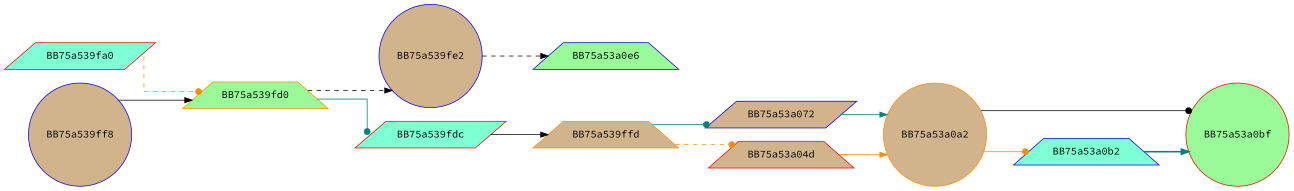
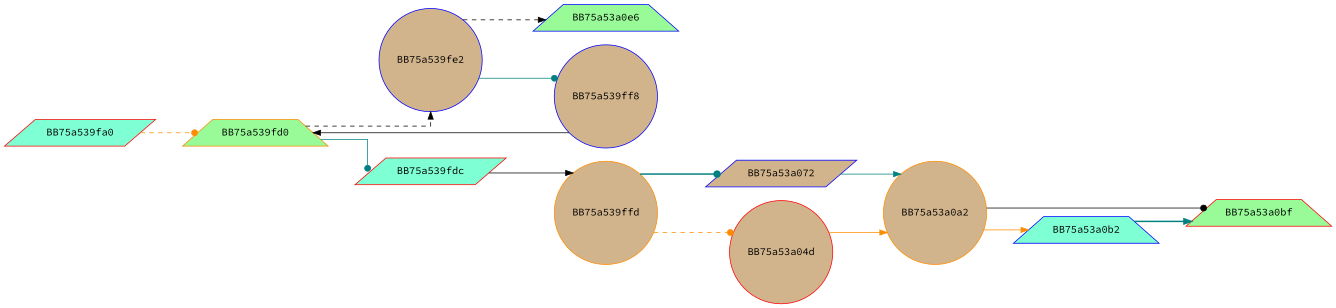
none -> (515, 78)
(678, 125) -> (677, 174)
(606, 135) -> (606, 213)
(1237, 135) -> (1259, 213)
(1003, 152) -> (1002, 230)
(781, 155) -> (781, 252)
